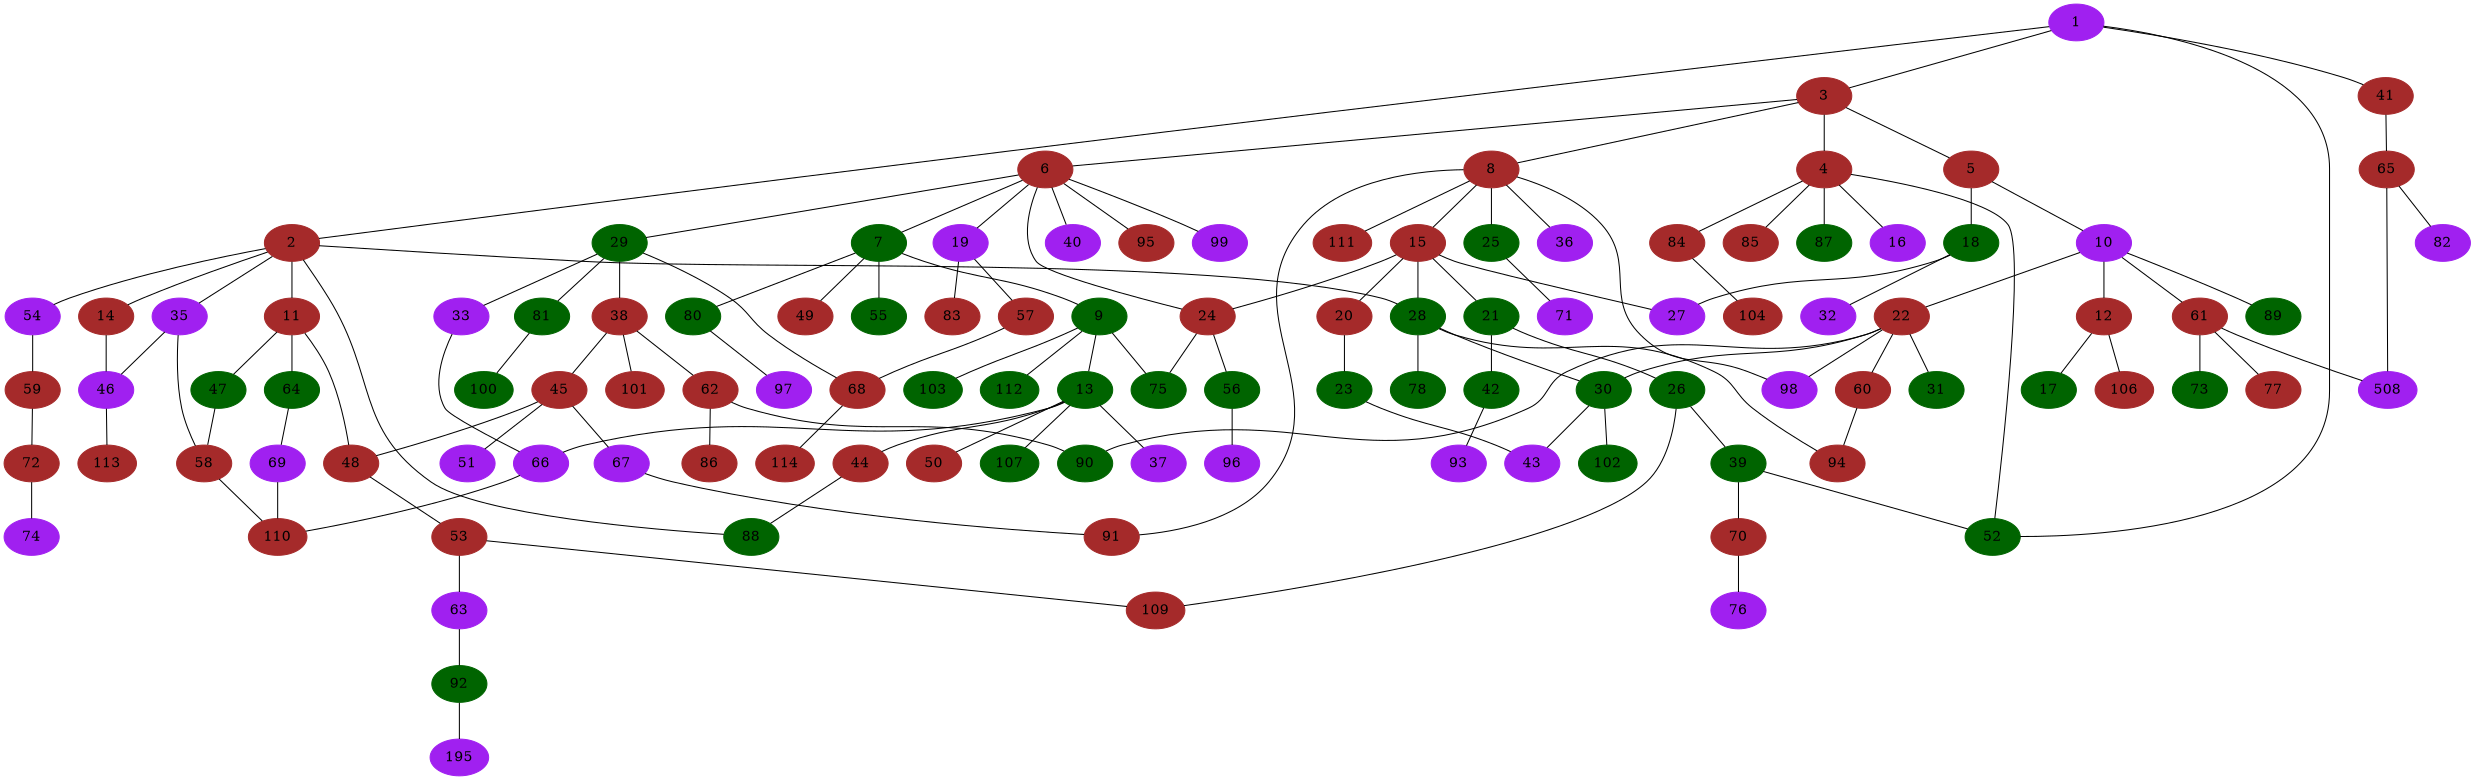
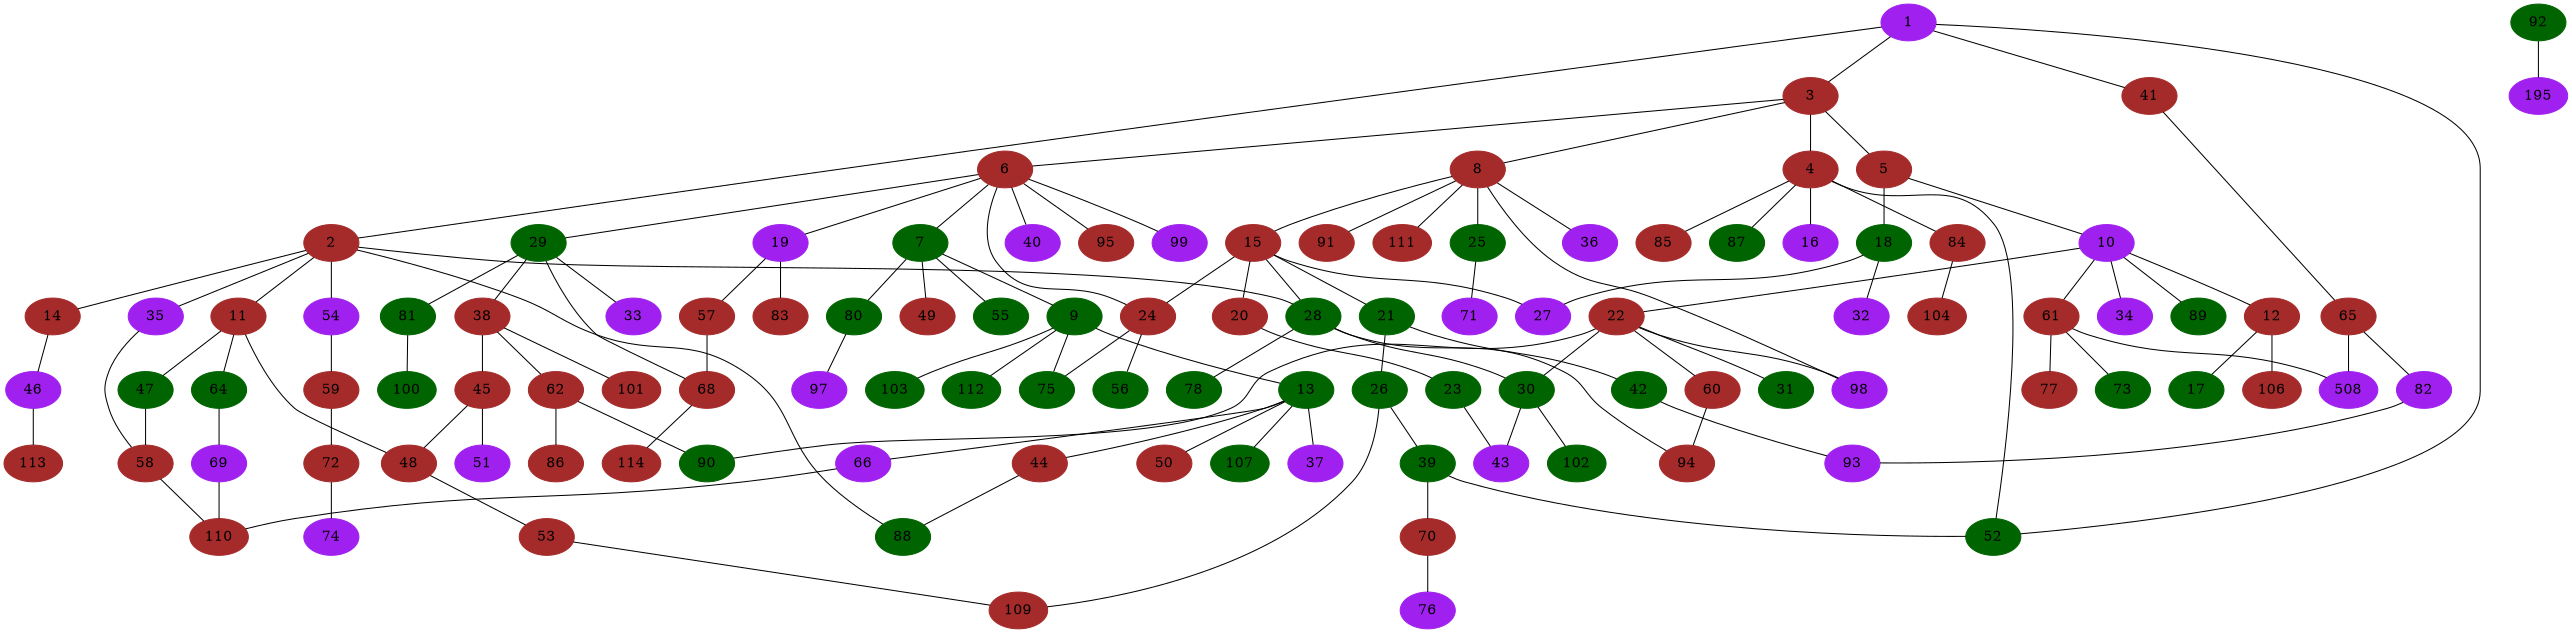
none -> (2125, 316)
(143, 353) -> none
(448, 412) -> none
none -> (2144, 451)
(622, 463) -> none
(1232, 463) -> none
(459, 610) -> none
